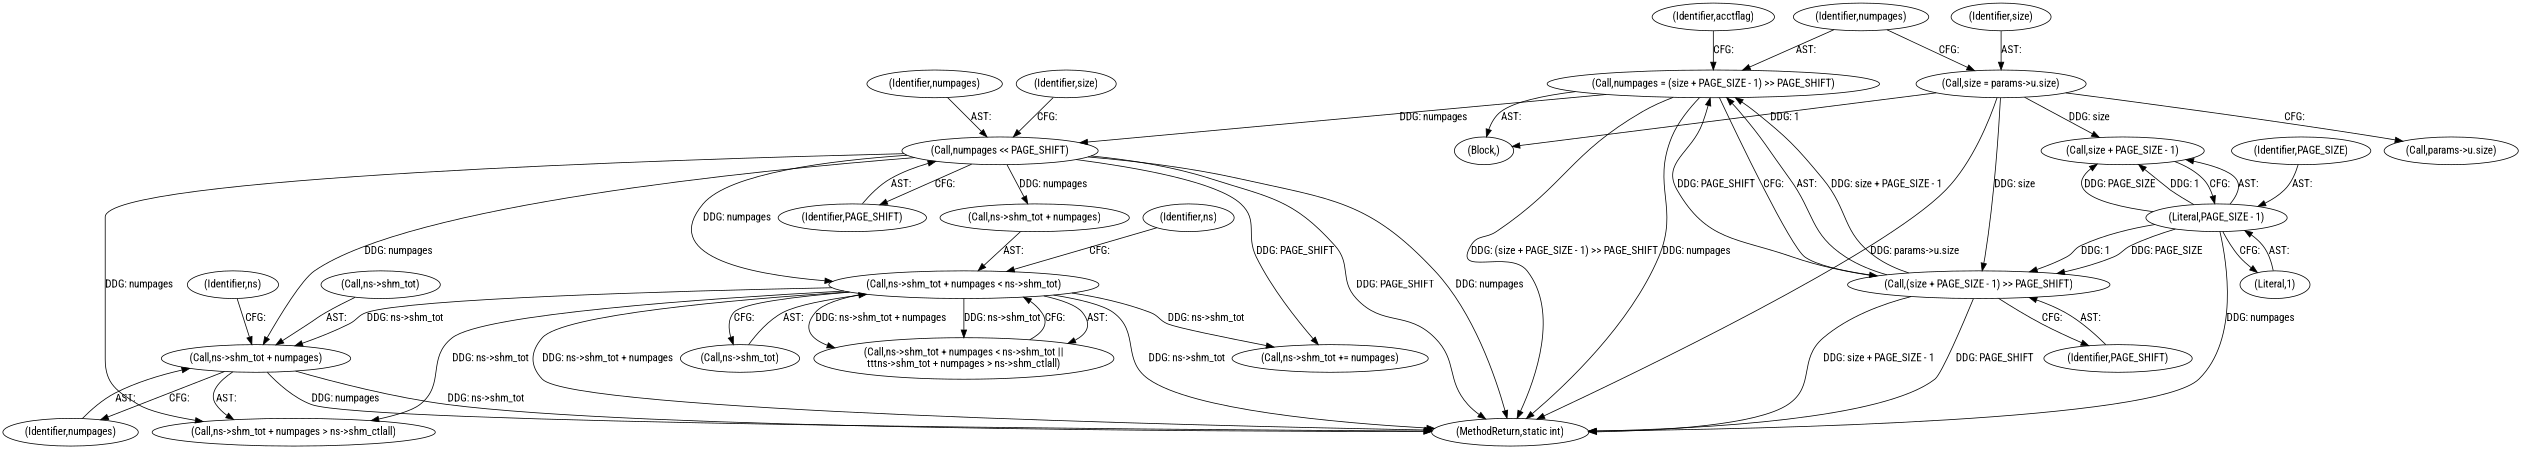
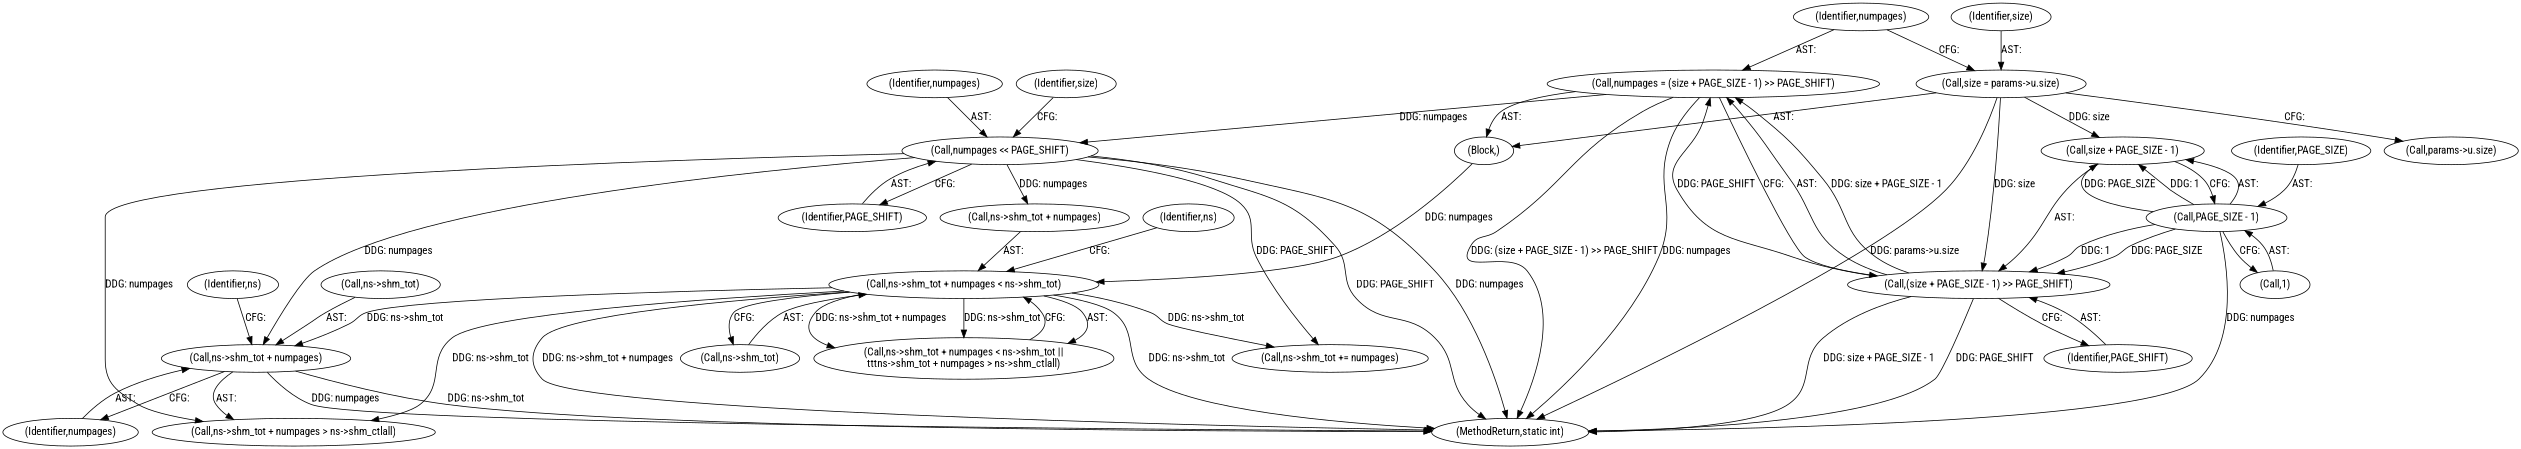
(1713, 17) -> none
(1785, 117) -> (1785, 117)
(716, 193) -> (1303, 265)
none -> (2049, 213)
(2217, 218) -> (2217, 218)
(2275, 285) -> (2275, 285)
